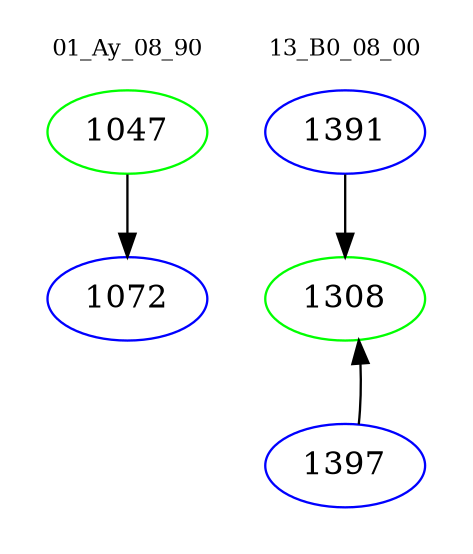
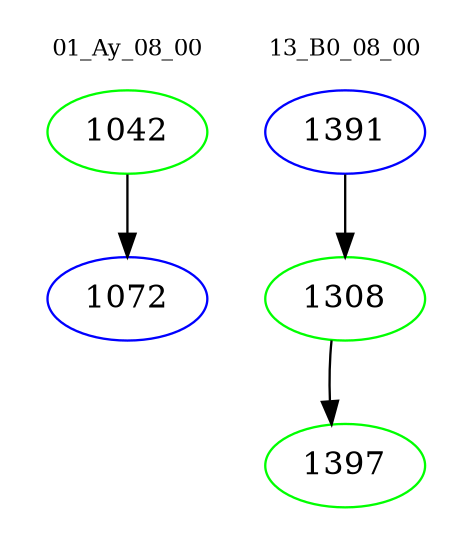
(127, 50) -> (127, 50)
(127, 132) -> (127, 132)
(361, 394) -> (330, 371)
(345, 466) -> (345, 466)
